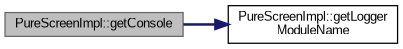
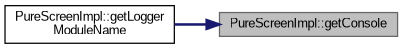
(199, 24) -> (190, 24)
